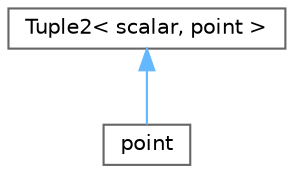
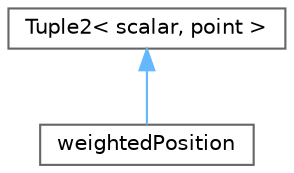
(147, 145) -> (147, 145)
